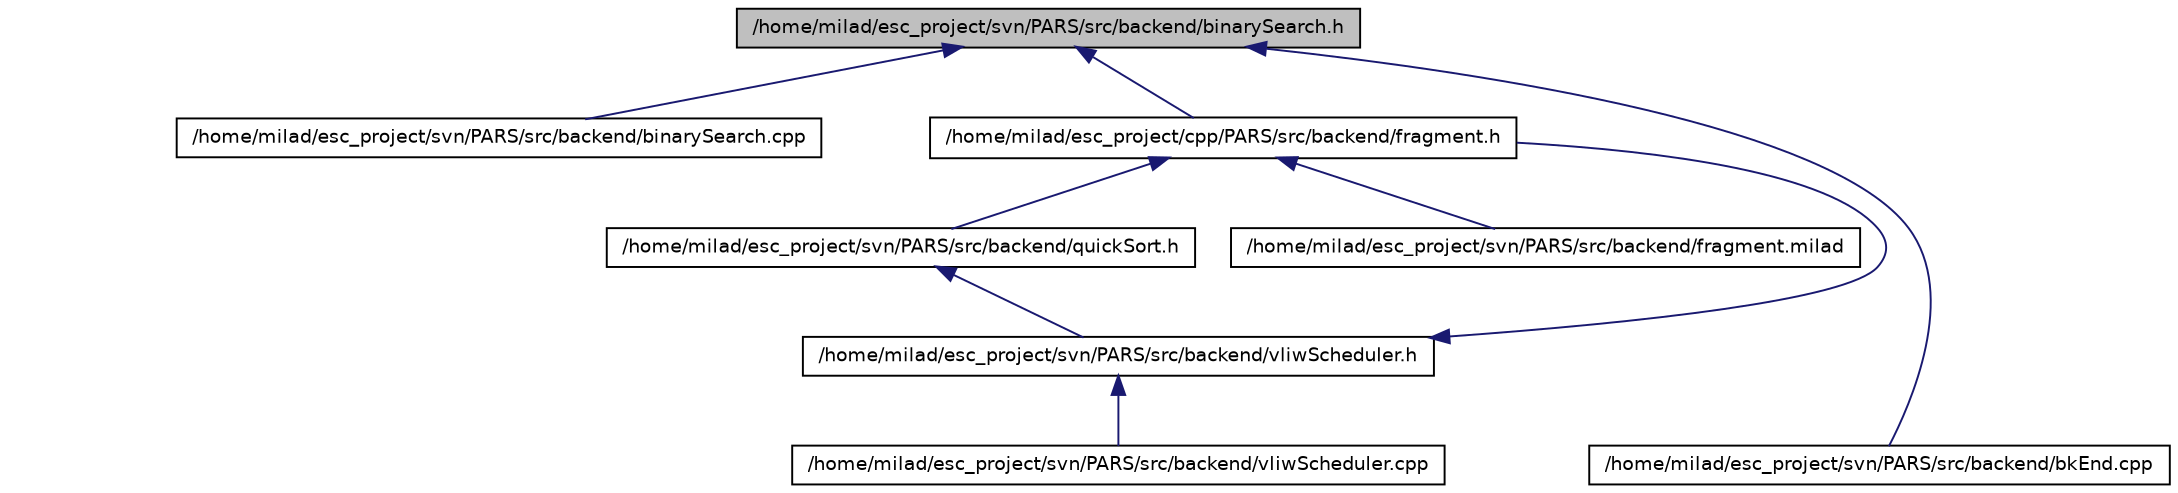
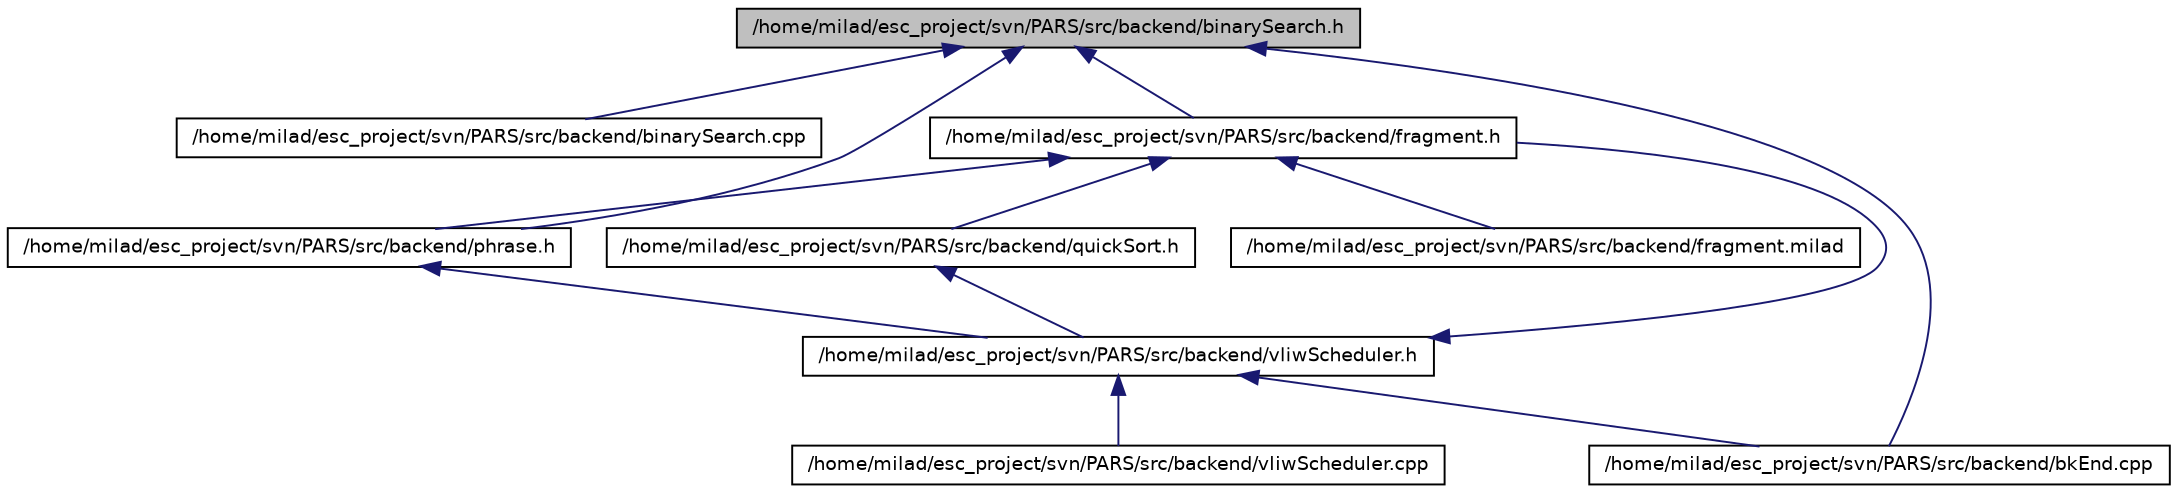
(1223, 138) -> (1223, 138)
none -> (289, 248)
none -> (1509, 412)
